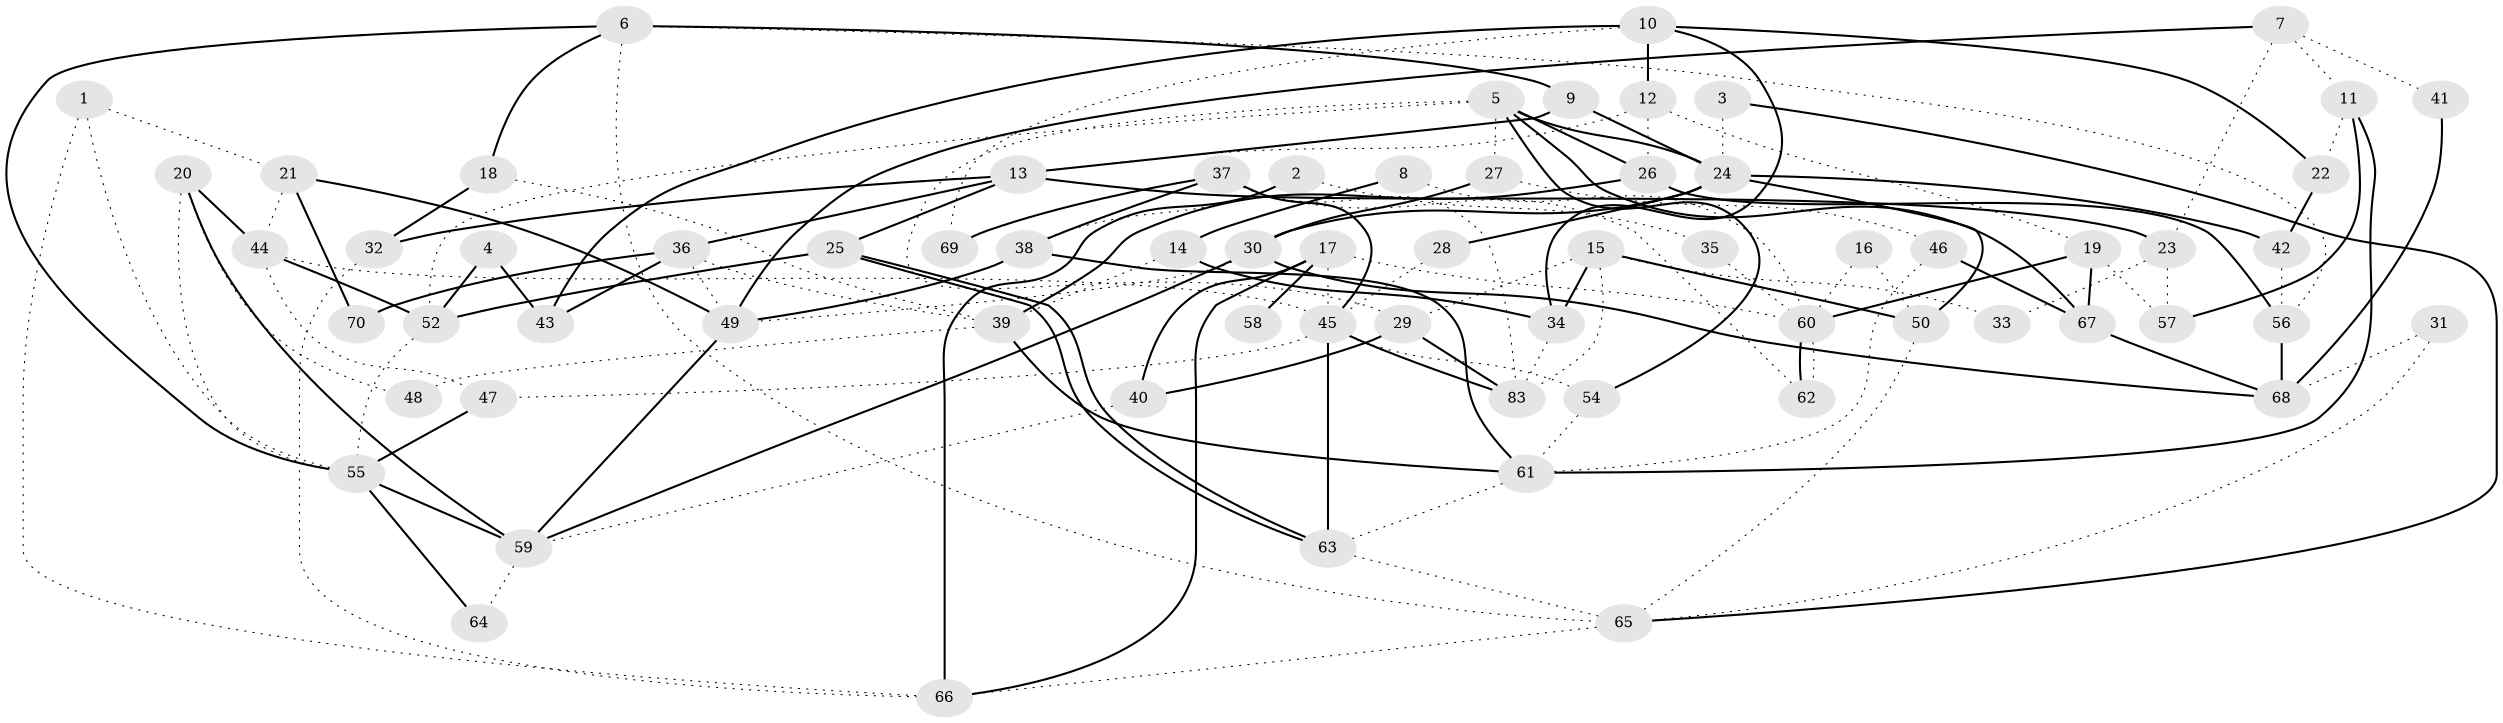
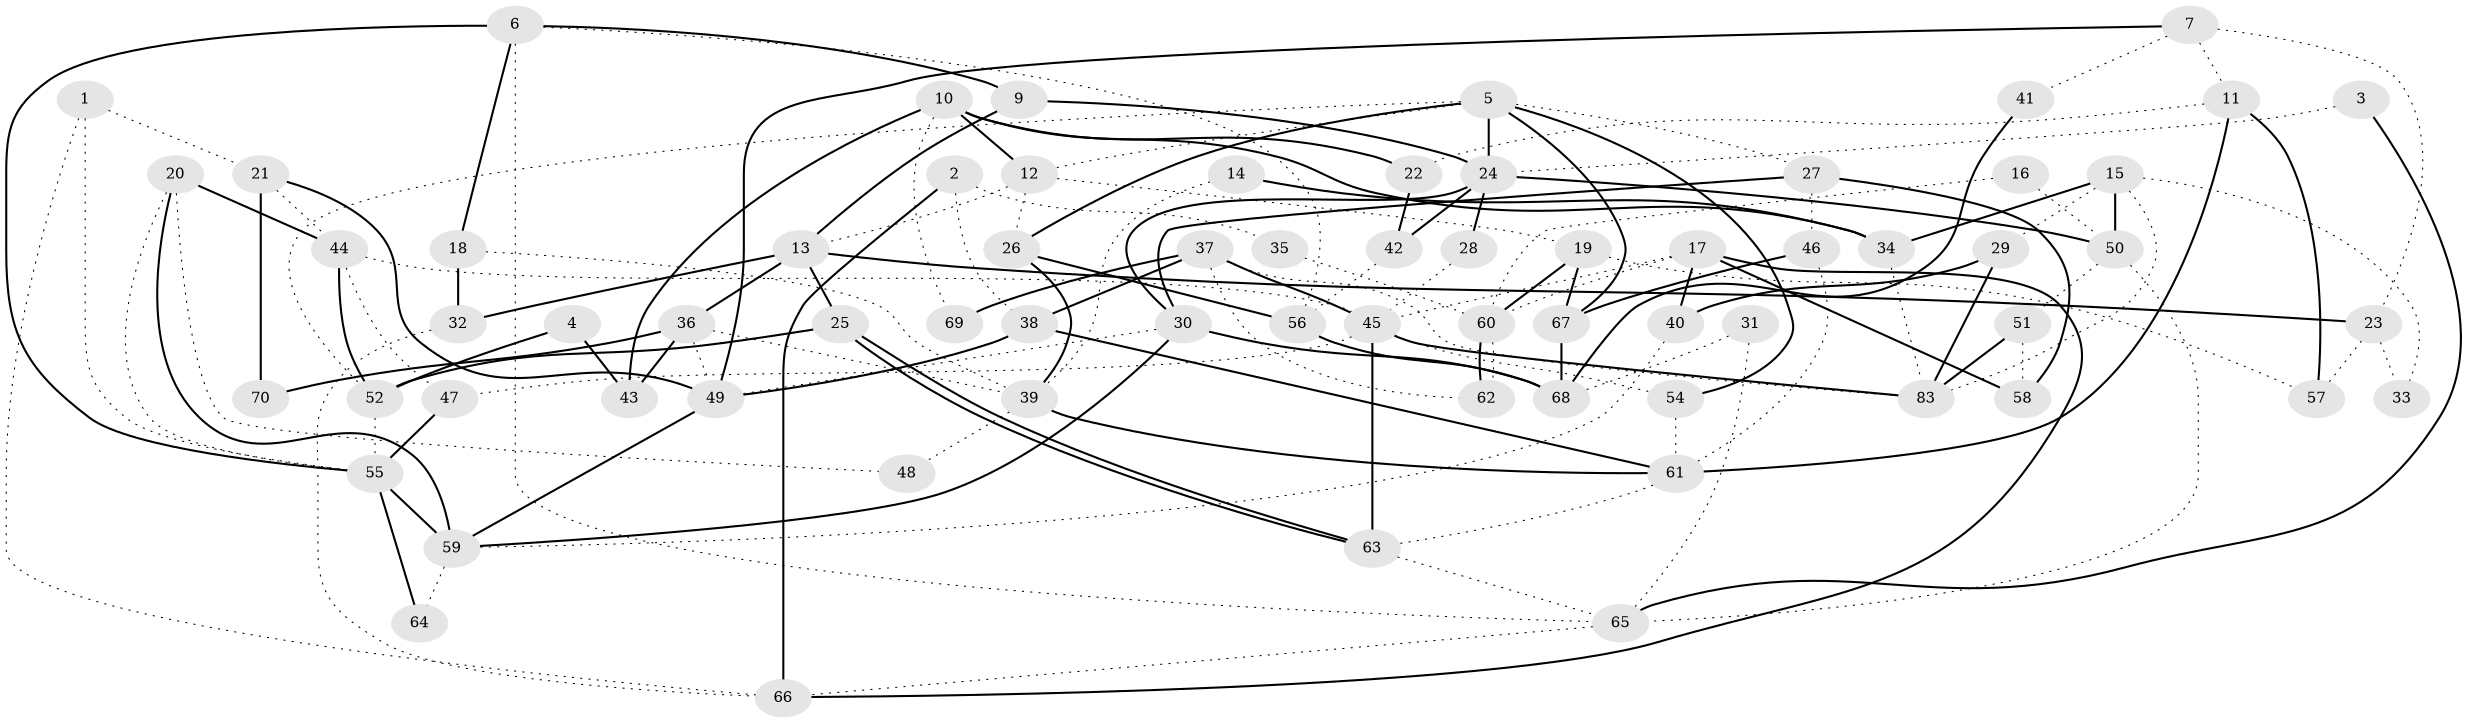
(1404, 175) -> none
none -> (2022, 220)
(911, 247) -> (1167, 147)
none -> (2023, 324)
